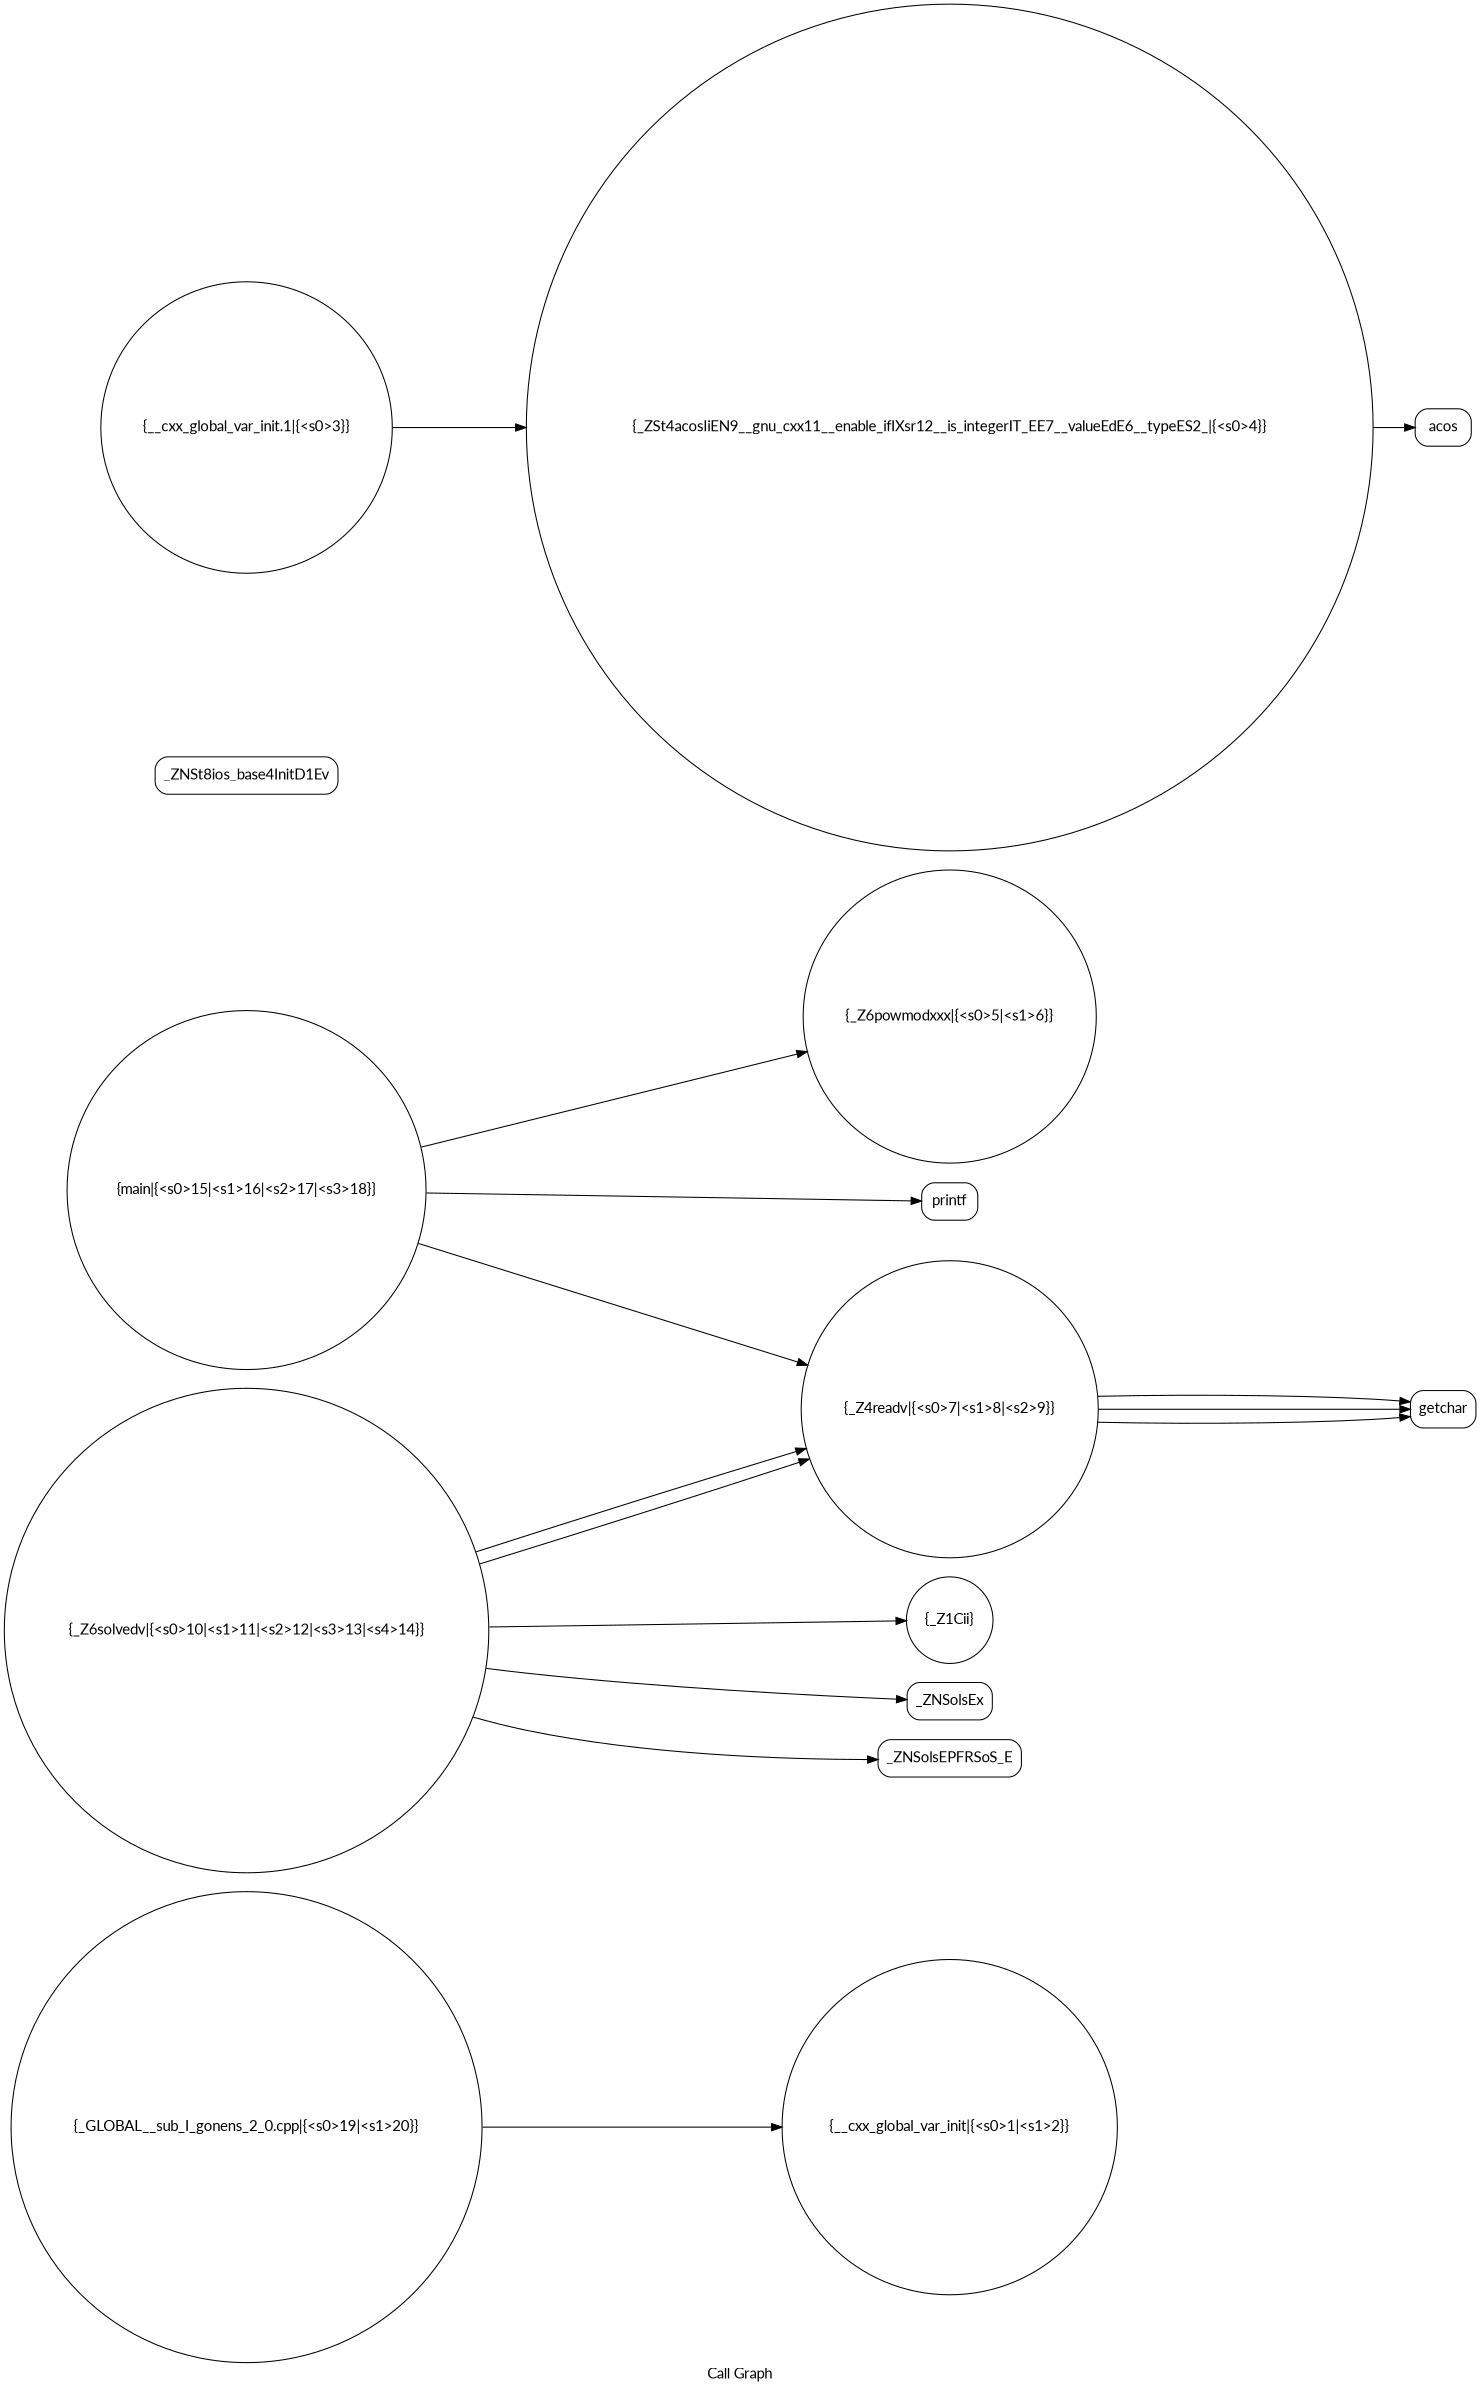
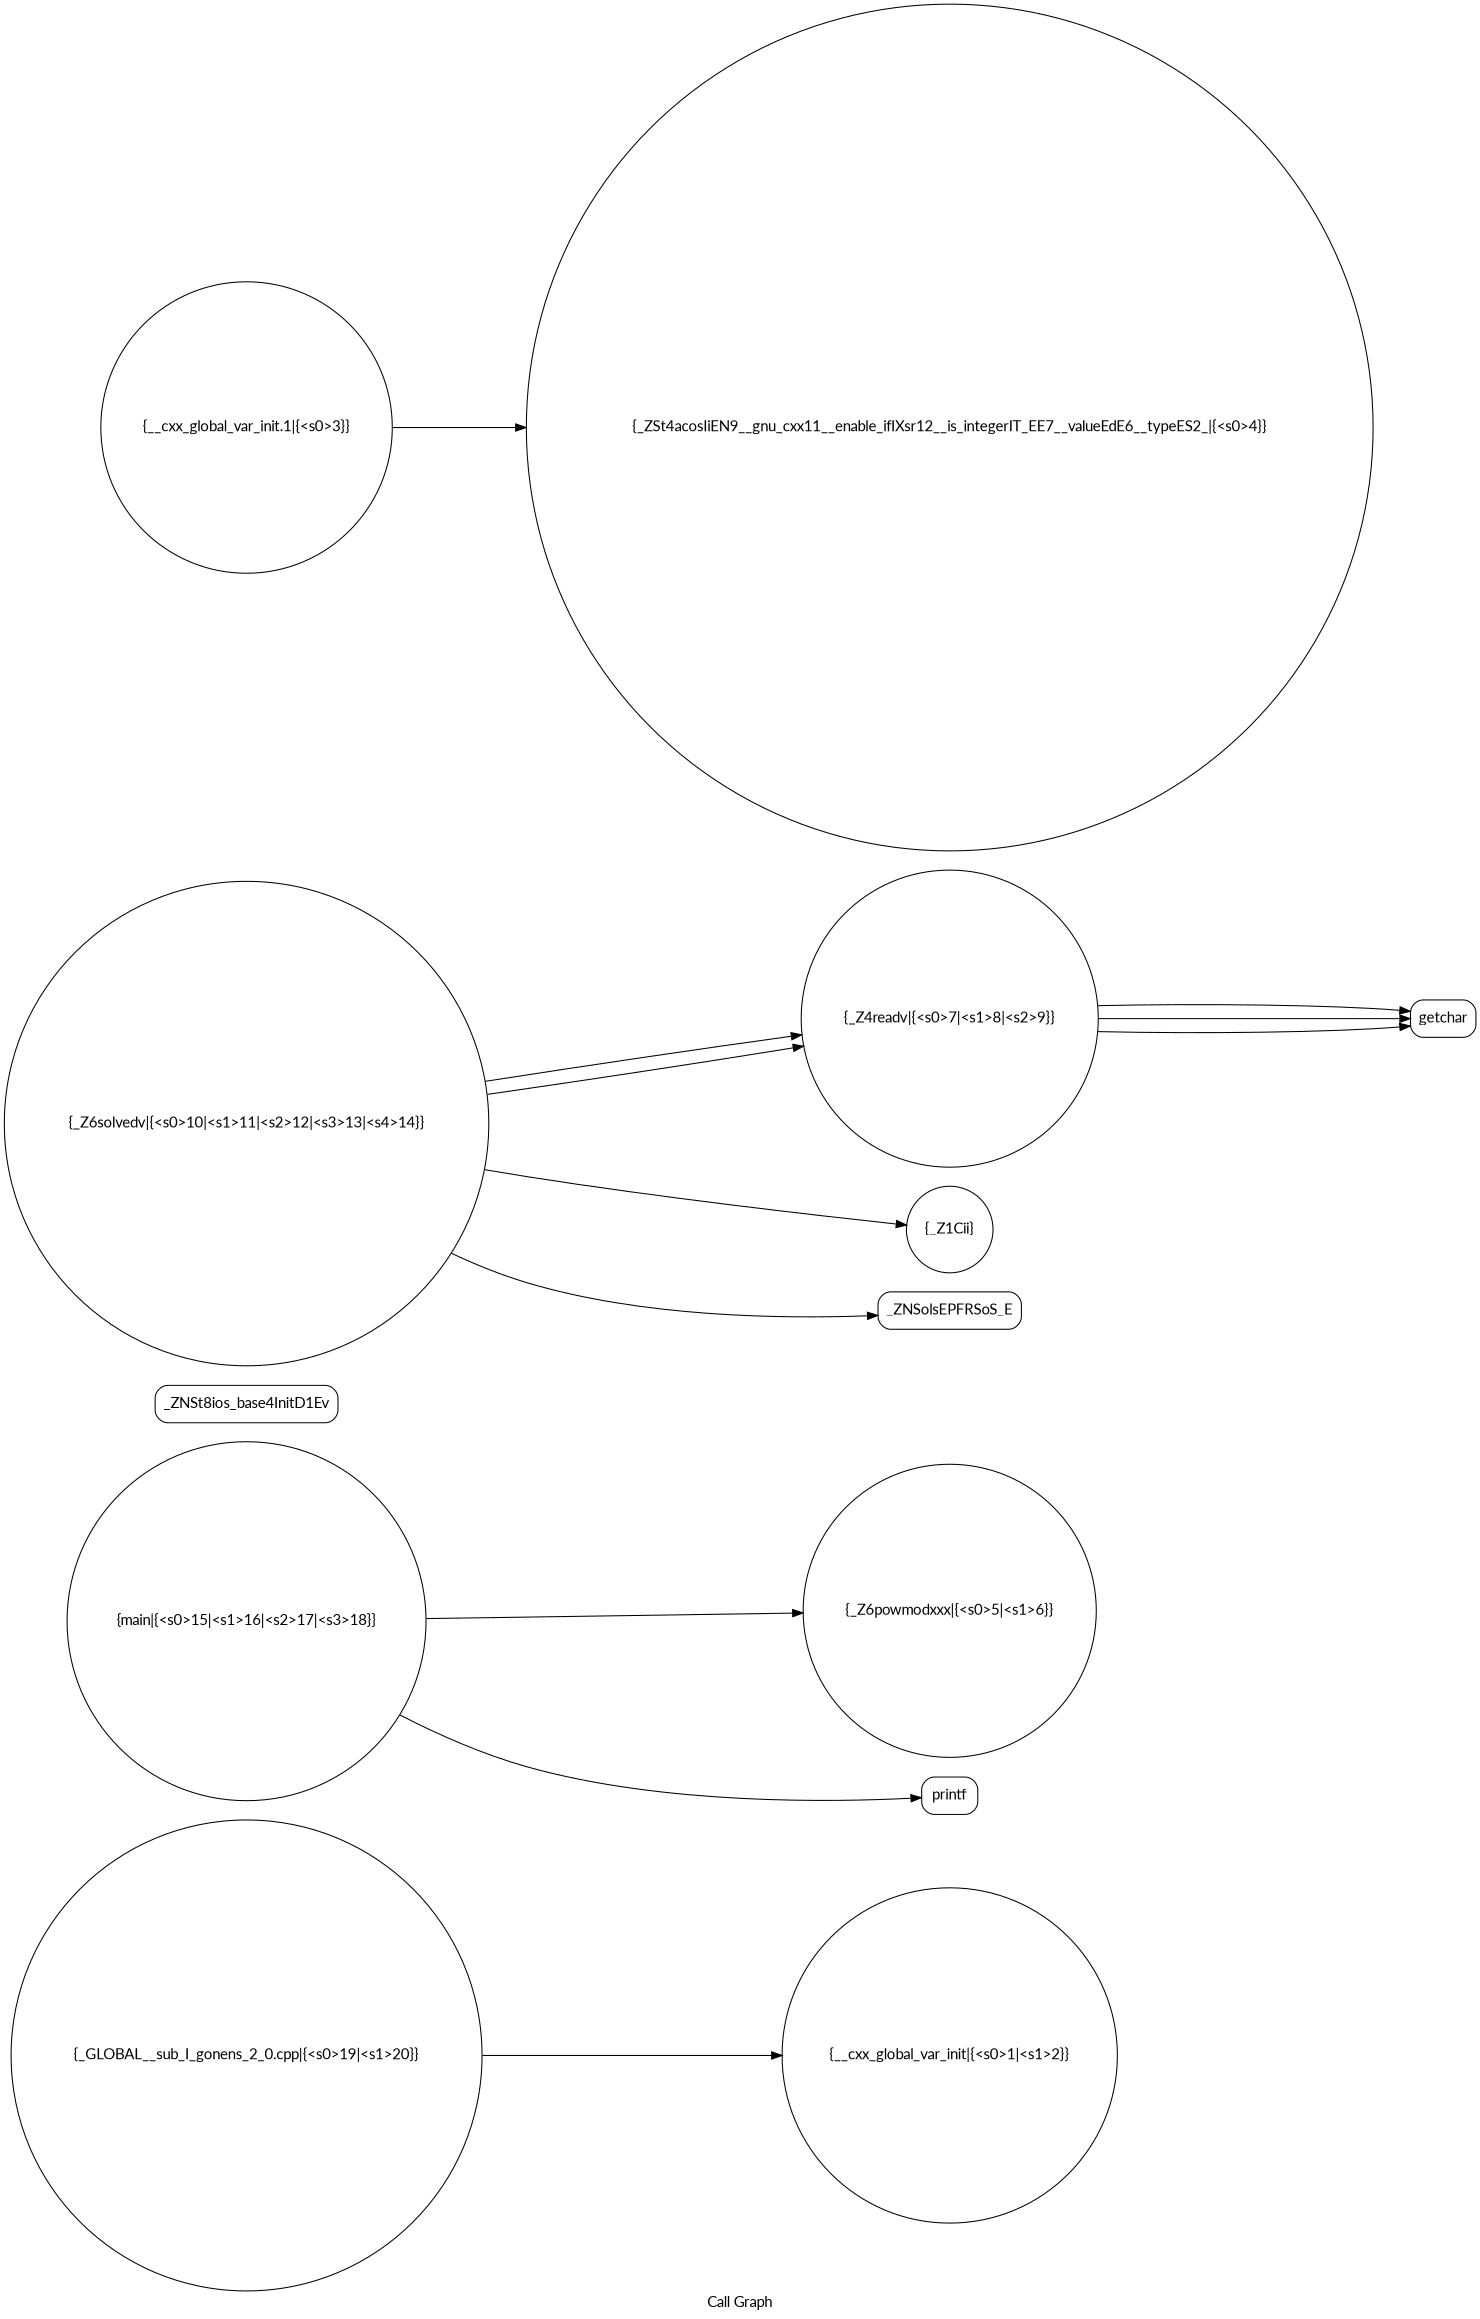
(1443, 428) -> none
(608, 1303) -> none
(950, 1701) -> none
